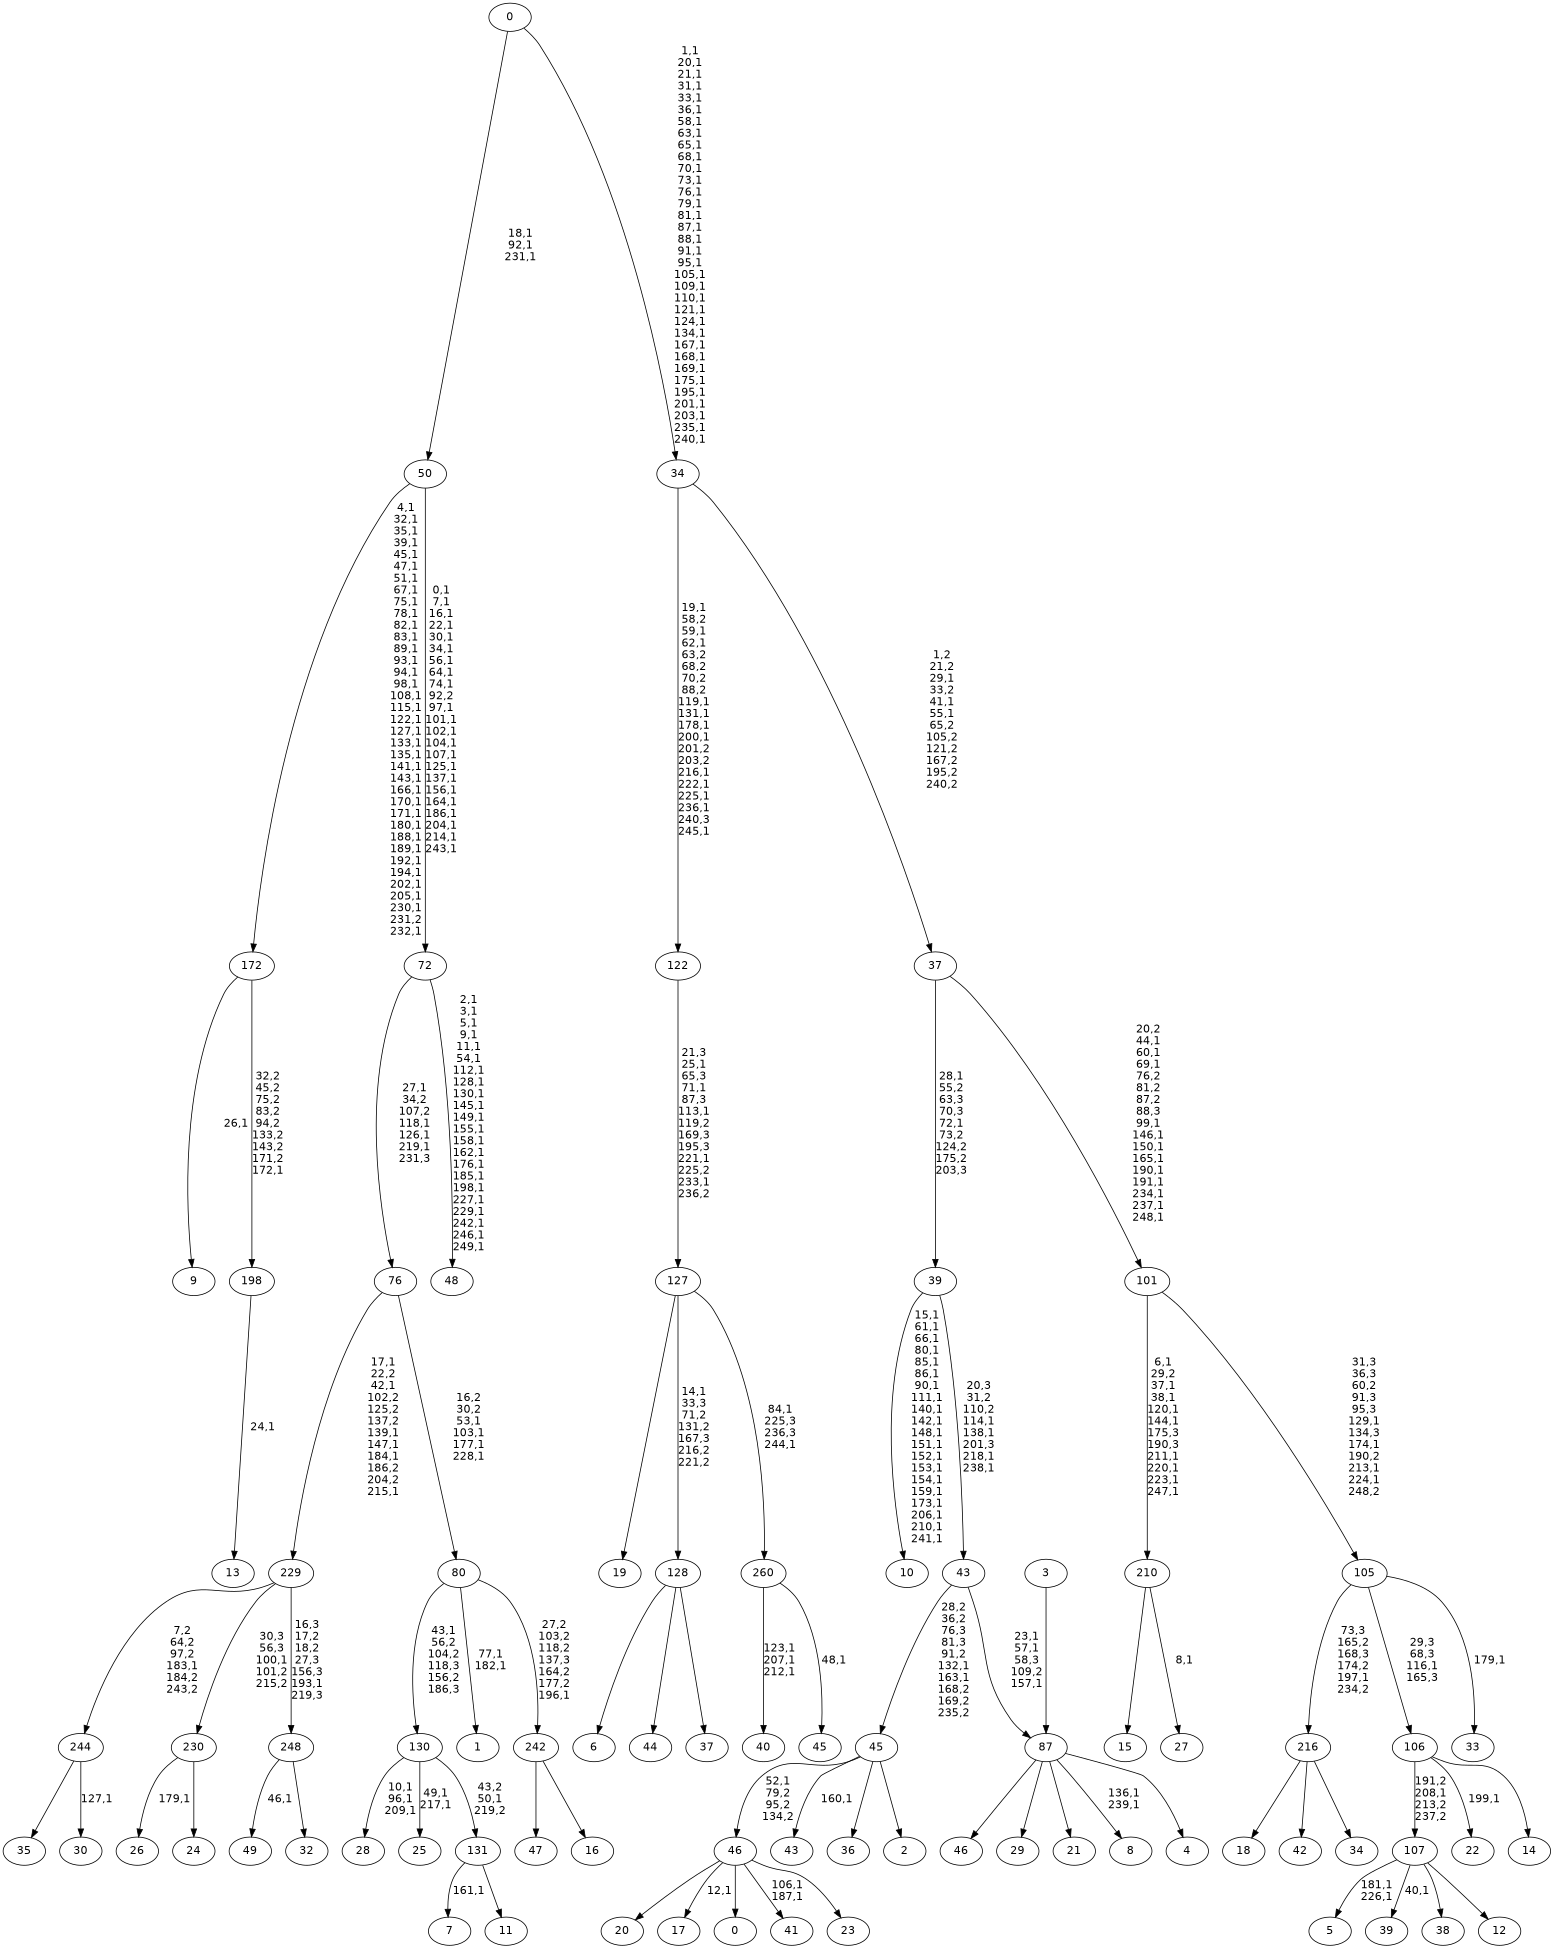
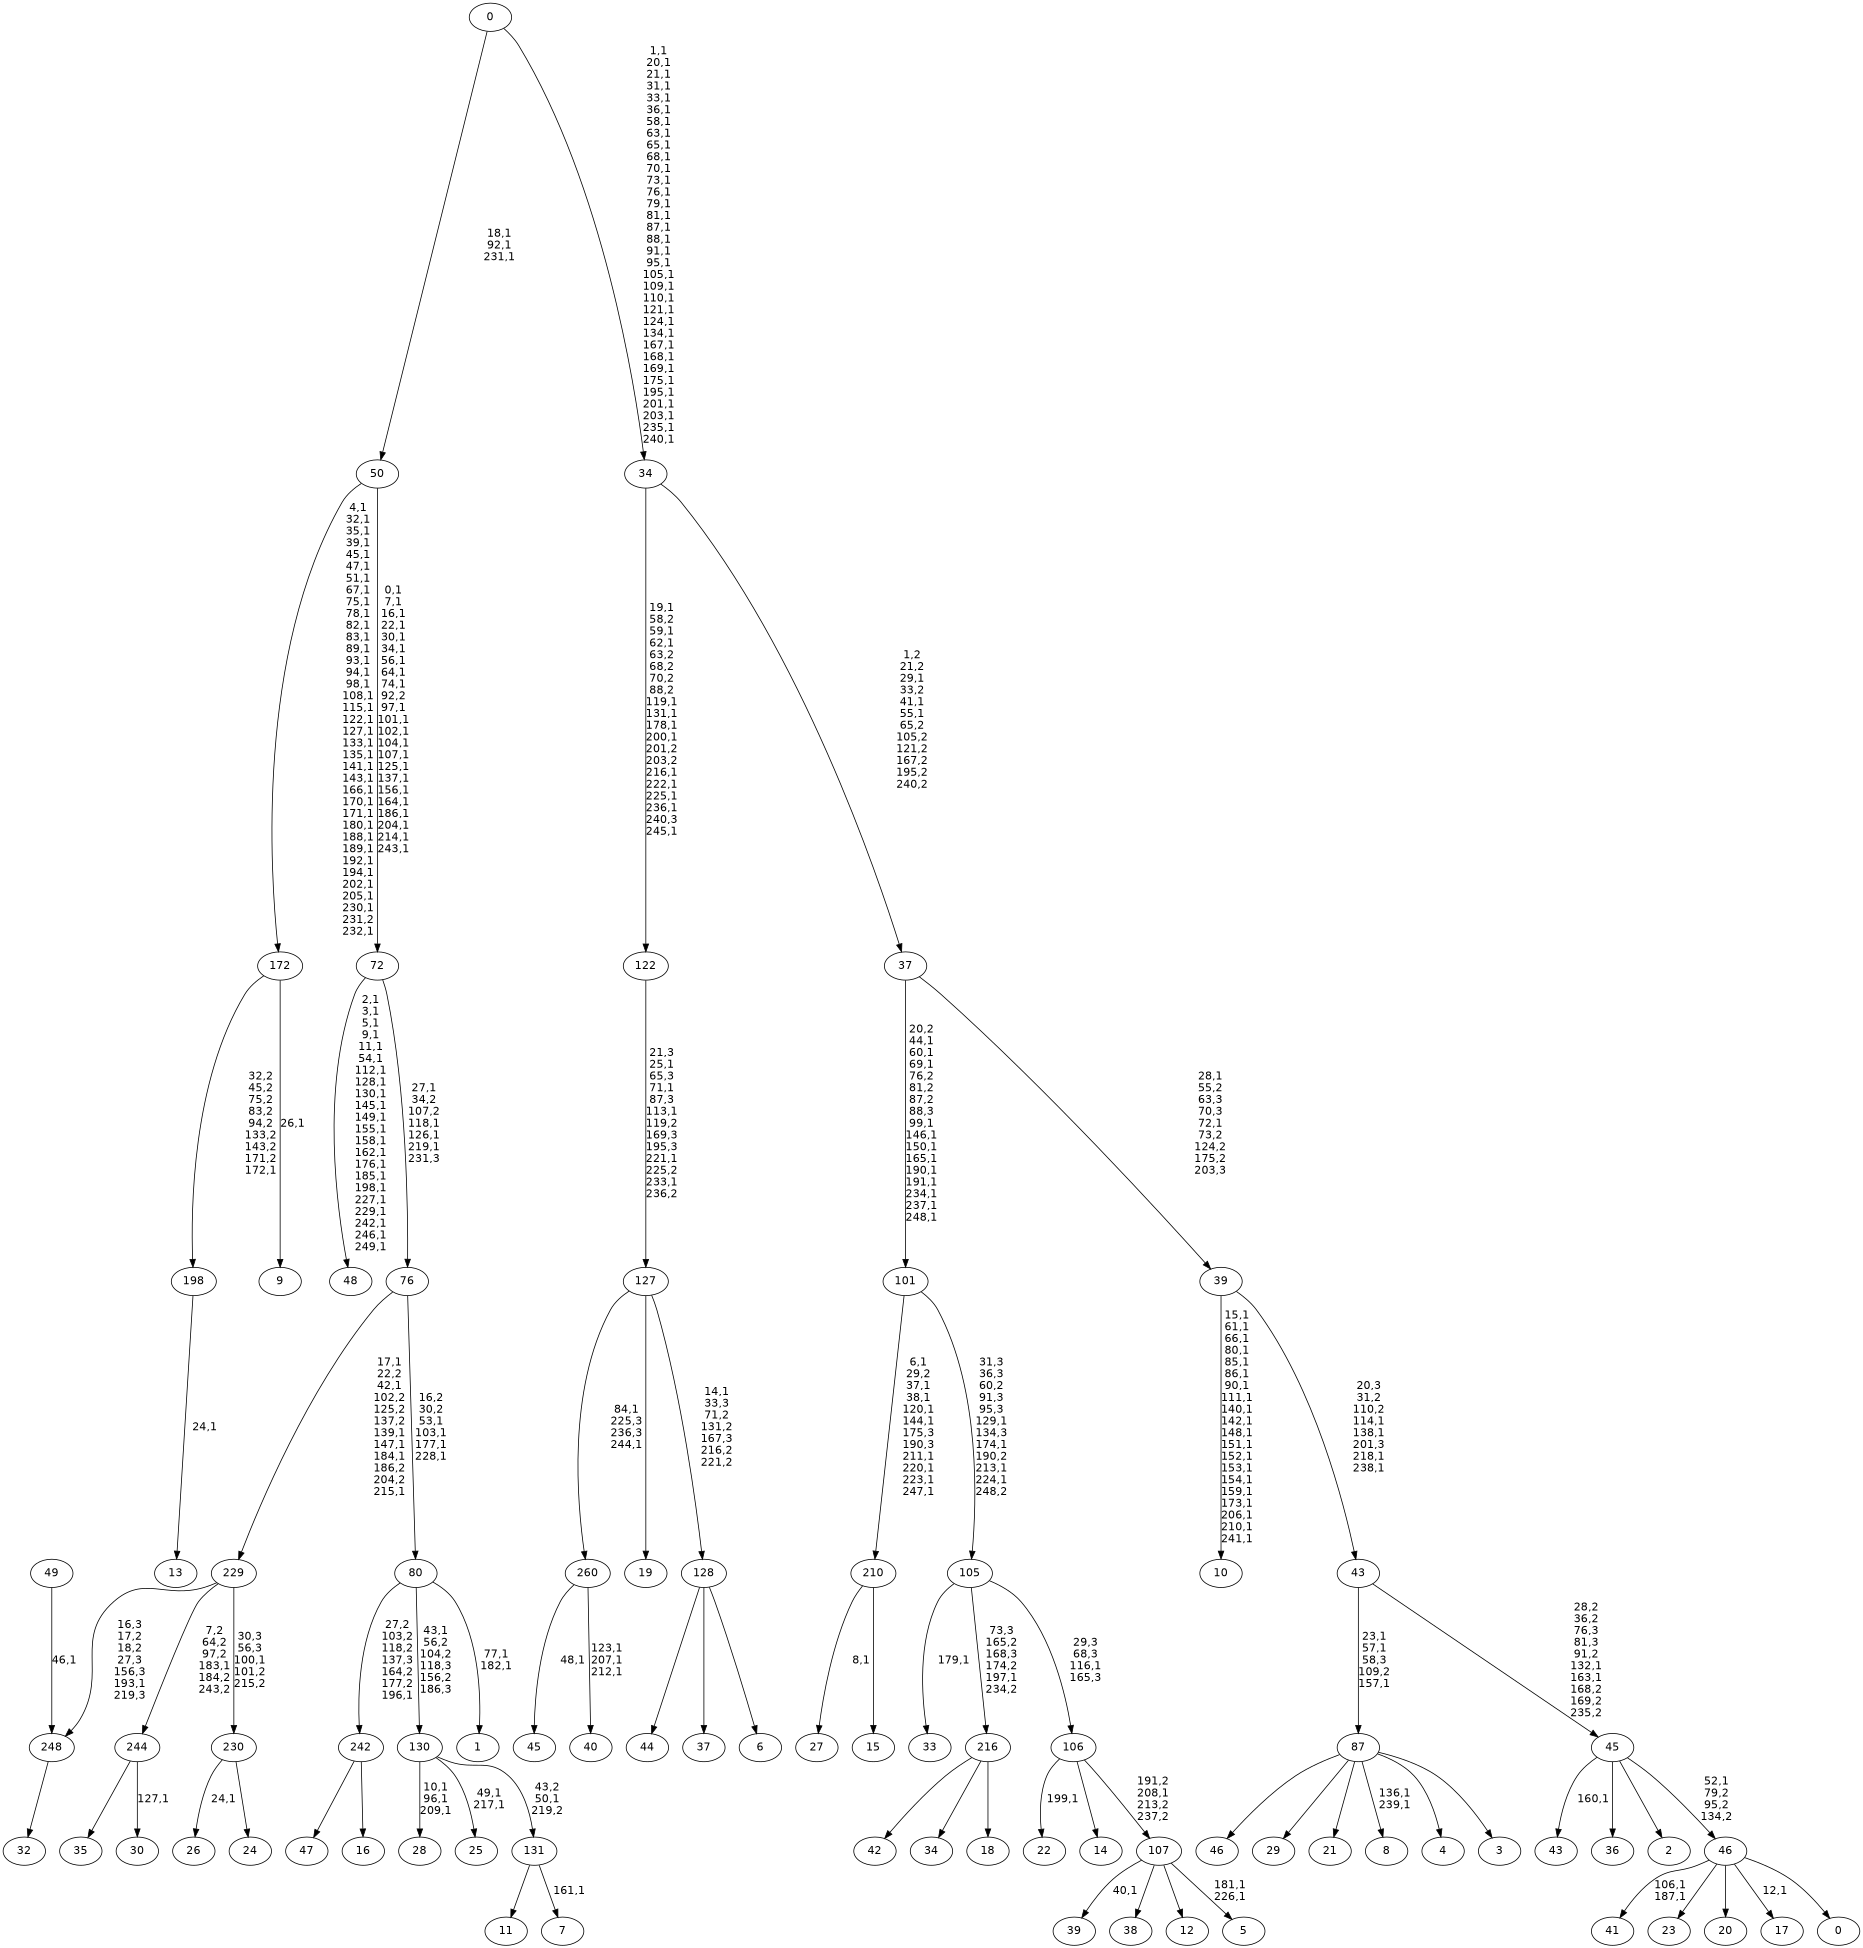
(1046, 1657) -> (1442, 1779)
(261, 1792) -> (52, 1657)
(175, 1799) -> (224, 1799)
